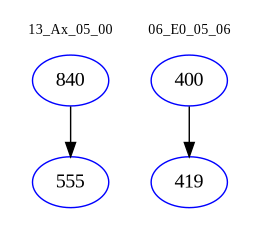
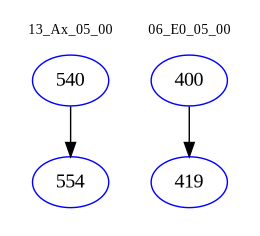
(190, 30) -> (190, 30)
(71, 81) -> (71, 81)
(71, 182) -> (71, 182)
